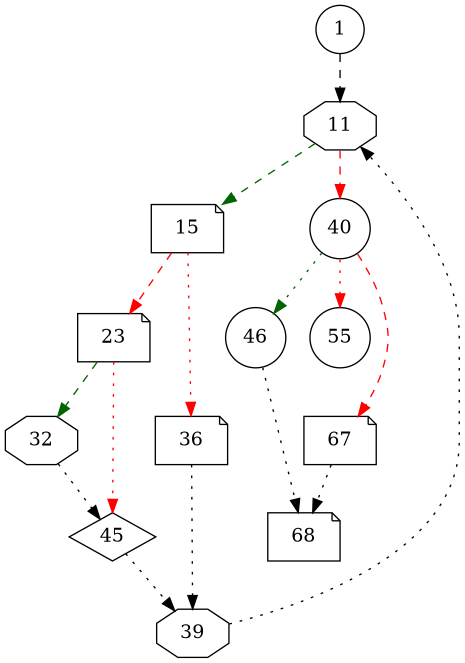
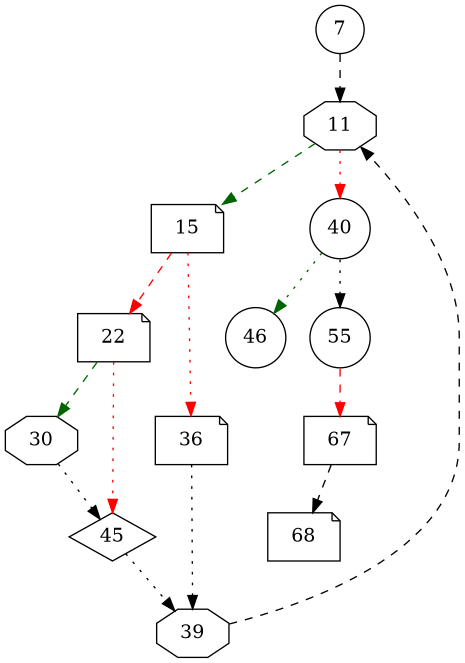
(340, 29) -> (340, 29)
(340, 167) -> (340, 167)
(340, 277) -> (340, 277)
(387, 329) -> (340, 386)
(114, 338) -> (114, 338)
(279, 433) -> none
(42, 440) -> (42, 440)
(459, 444) -> (459, 444)
(324, 482) -> (324, 482)
